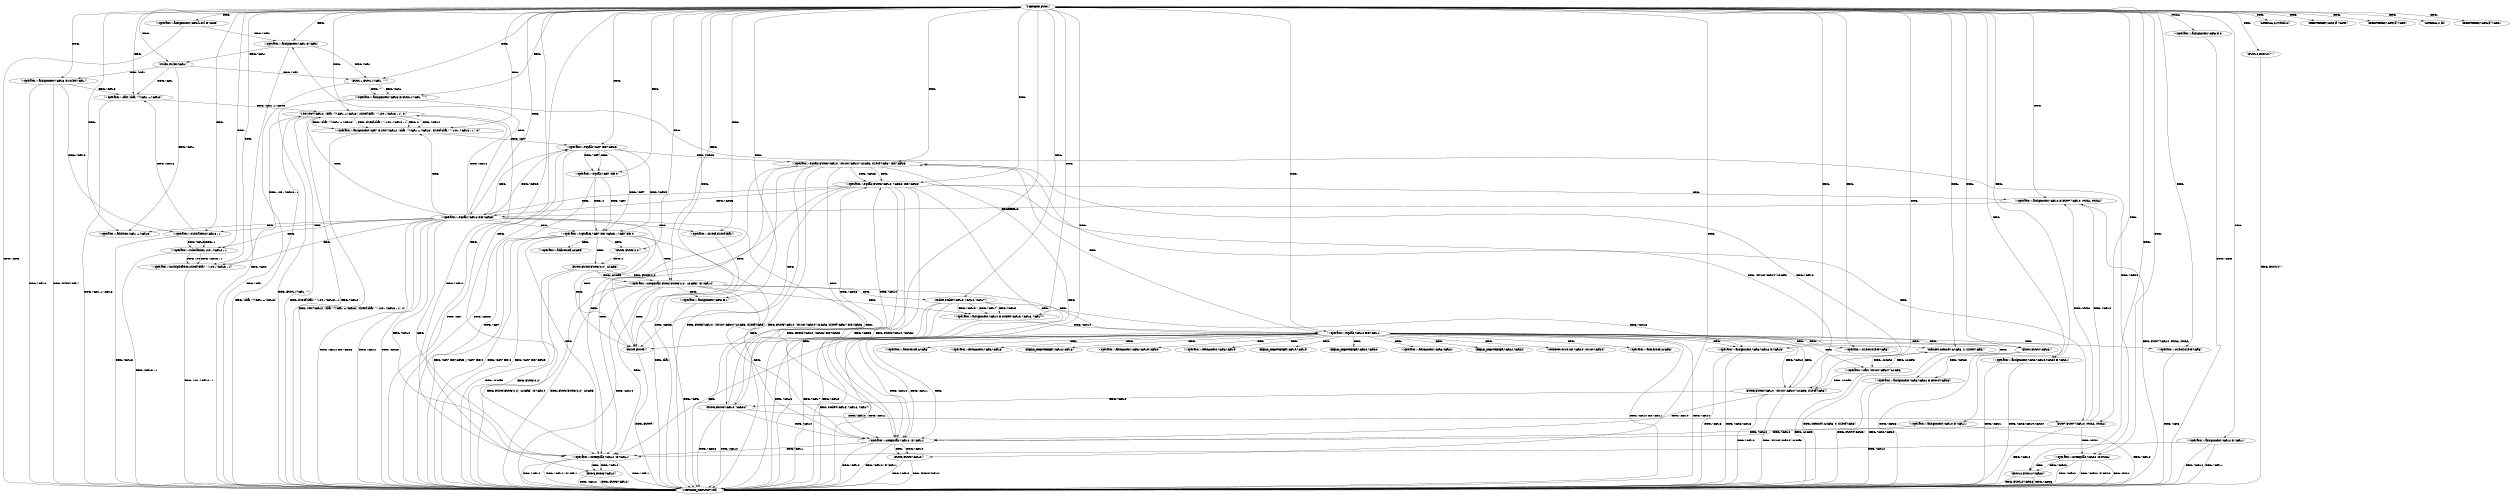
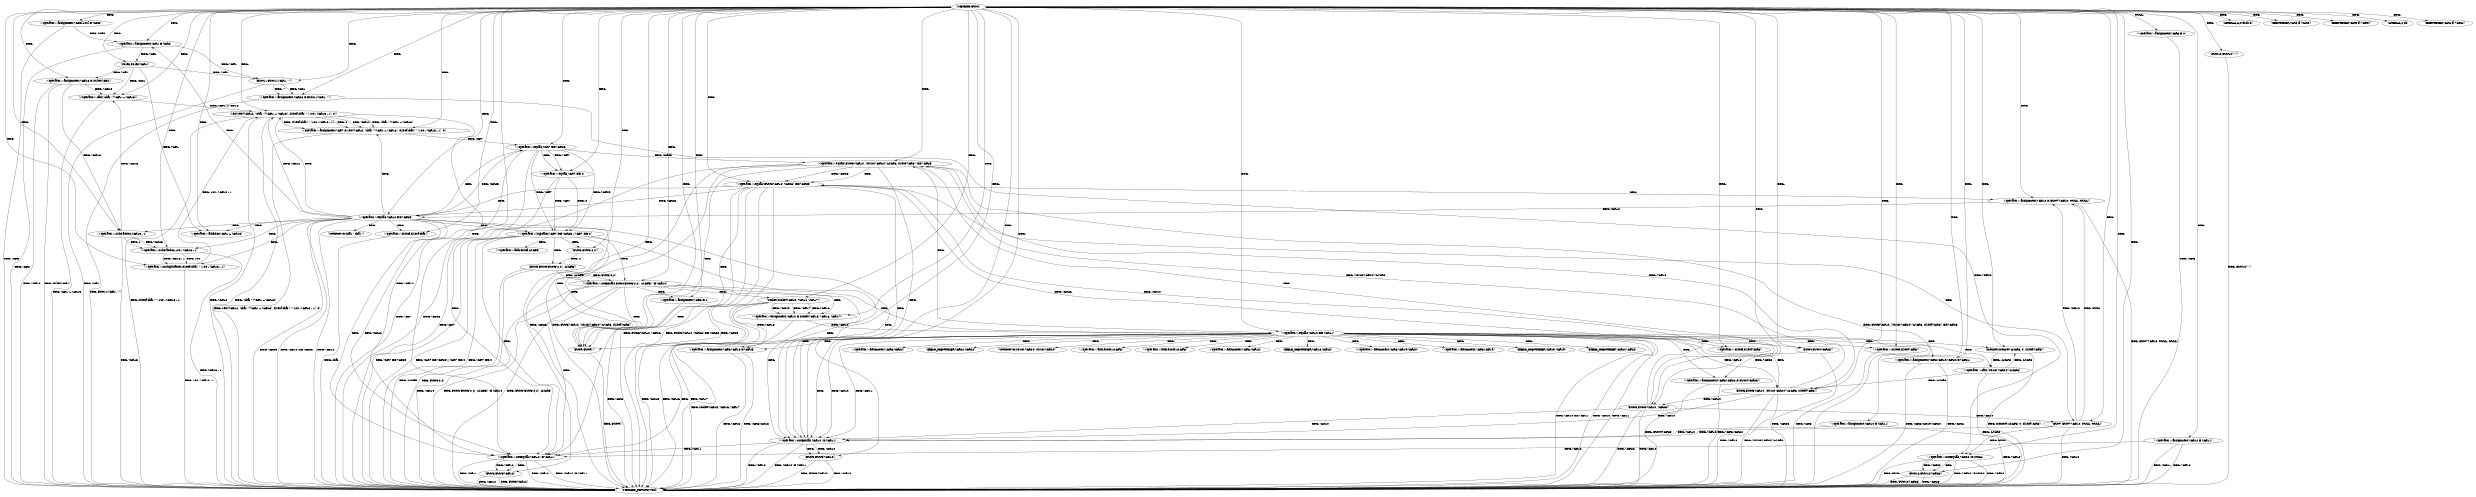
none -> (346, 234)
